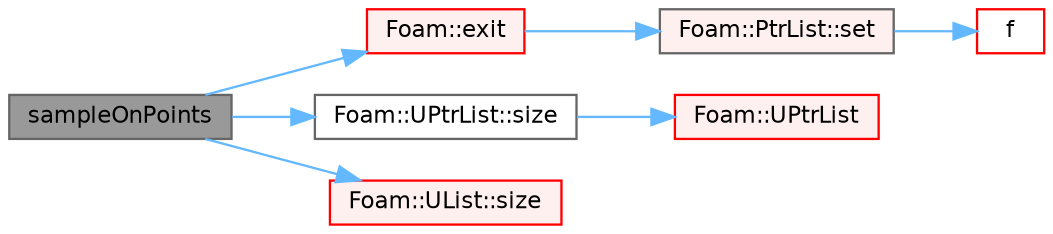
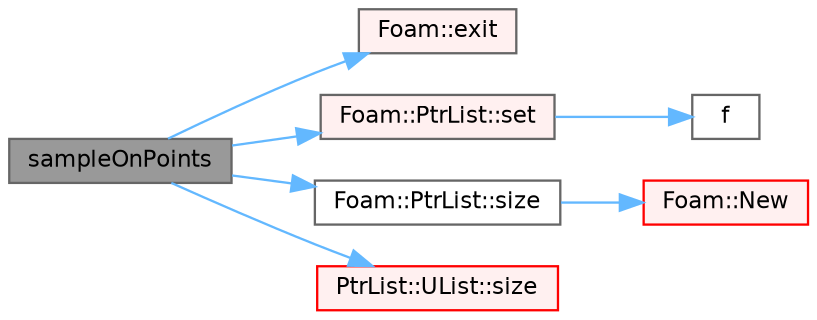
(446, 31) -> (438, 31)
(580, 31) -> (264, 141)
(1011, 31) -> (726, 117)
(446, 117) -> (438, 203)
(777, 117) -> (726, 203)
(446, 203) -> (438, 288)
